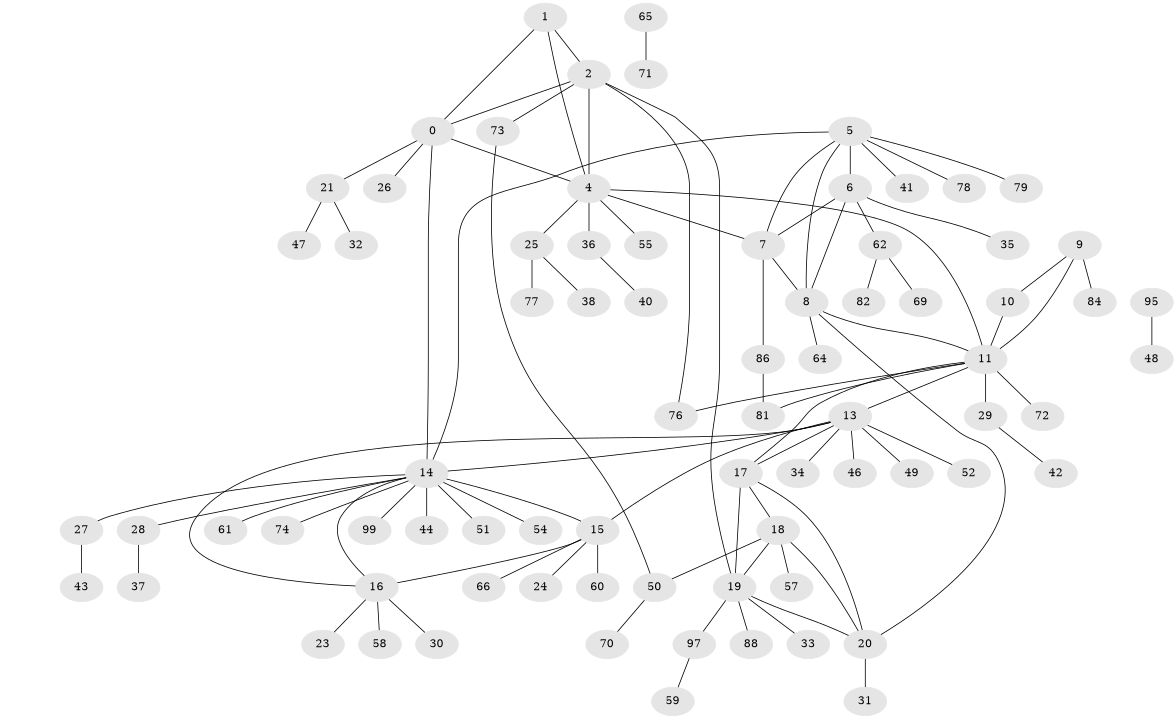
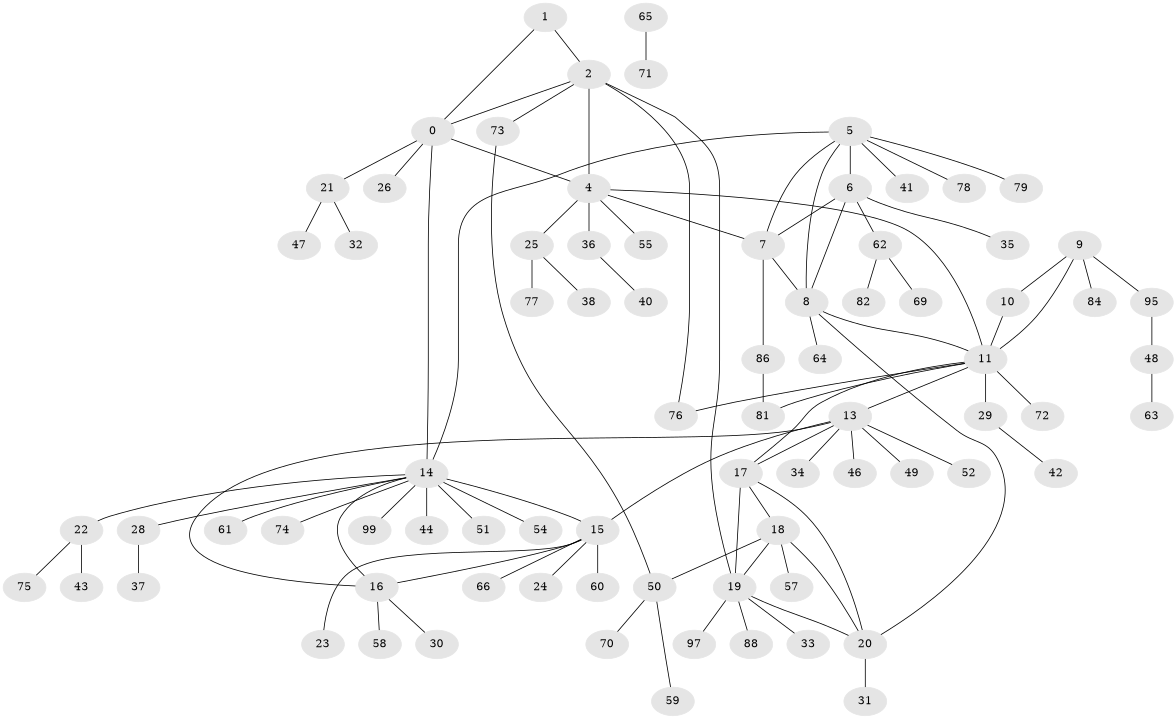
(564, 104) -> none
none -> (1116, 274)
none -> (1152, 416)
(640, 452) -> none
(82, 530) -> (82, 530)
none -> (25, 587)
(350, 616) -> (432, 554)
(684, 673) -> (663, 644)
